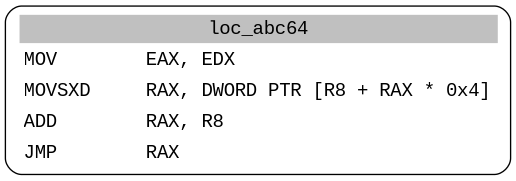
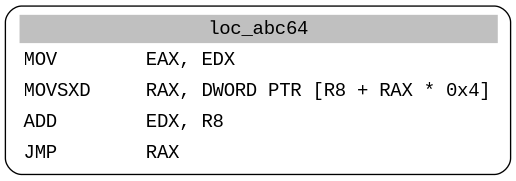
(124, 121) -> (124, 121)
